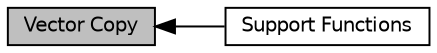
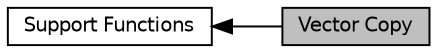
(200, 26) -> (257, 26)
